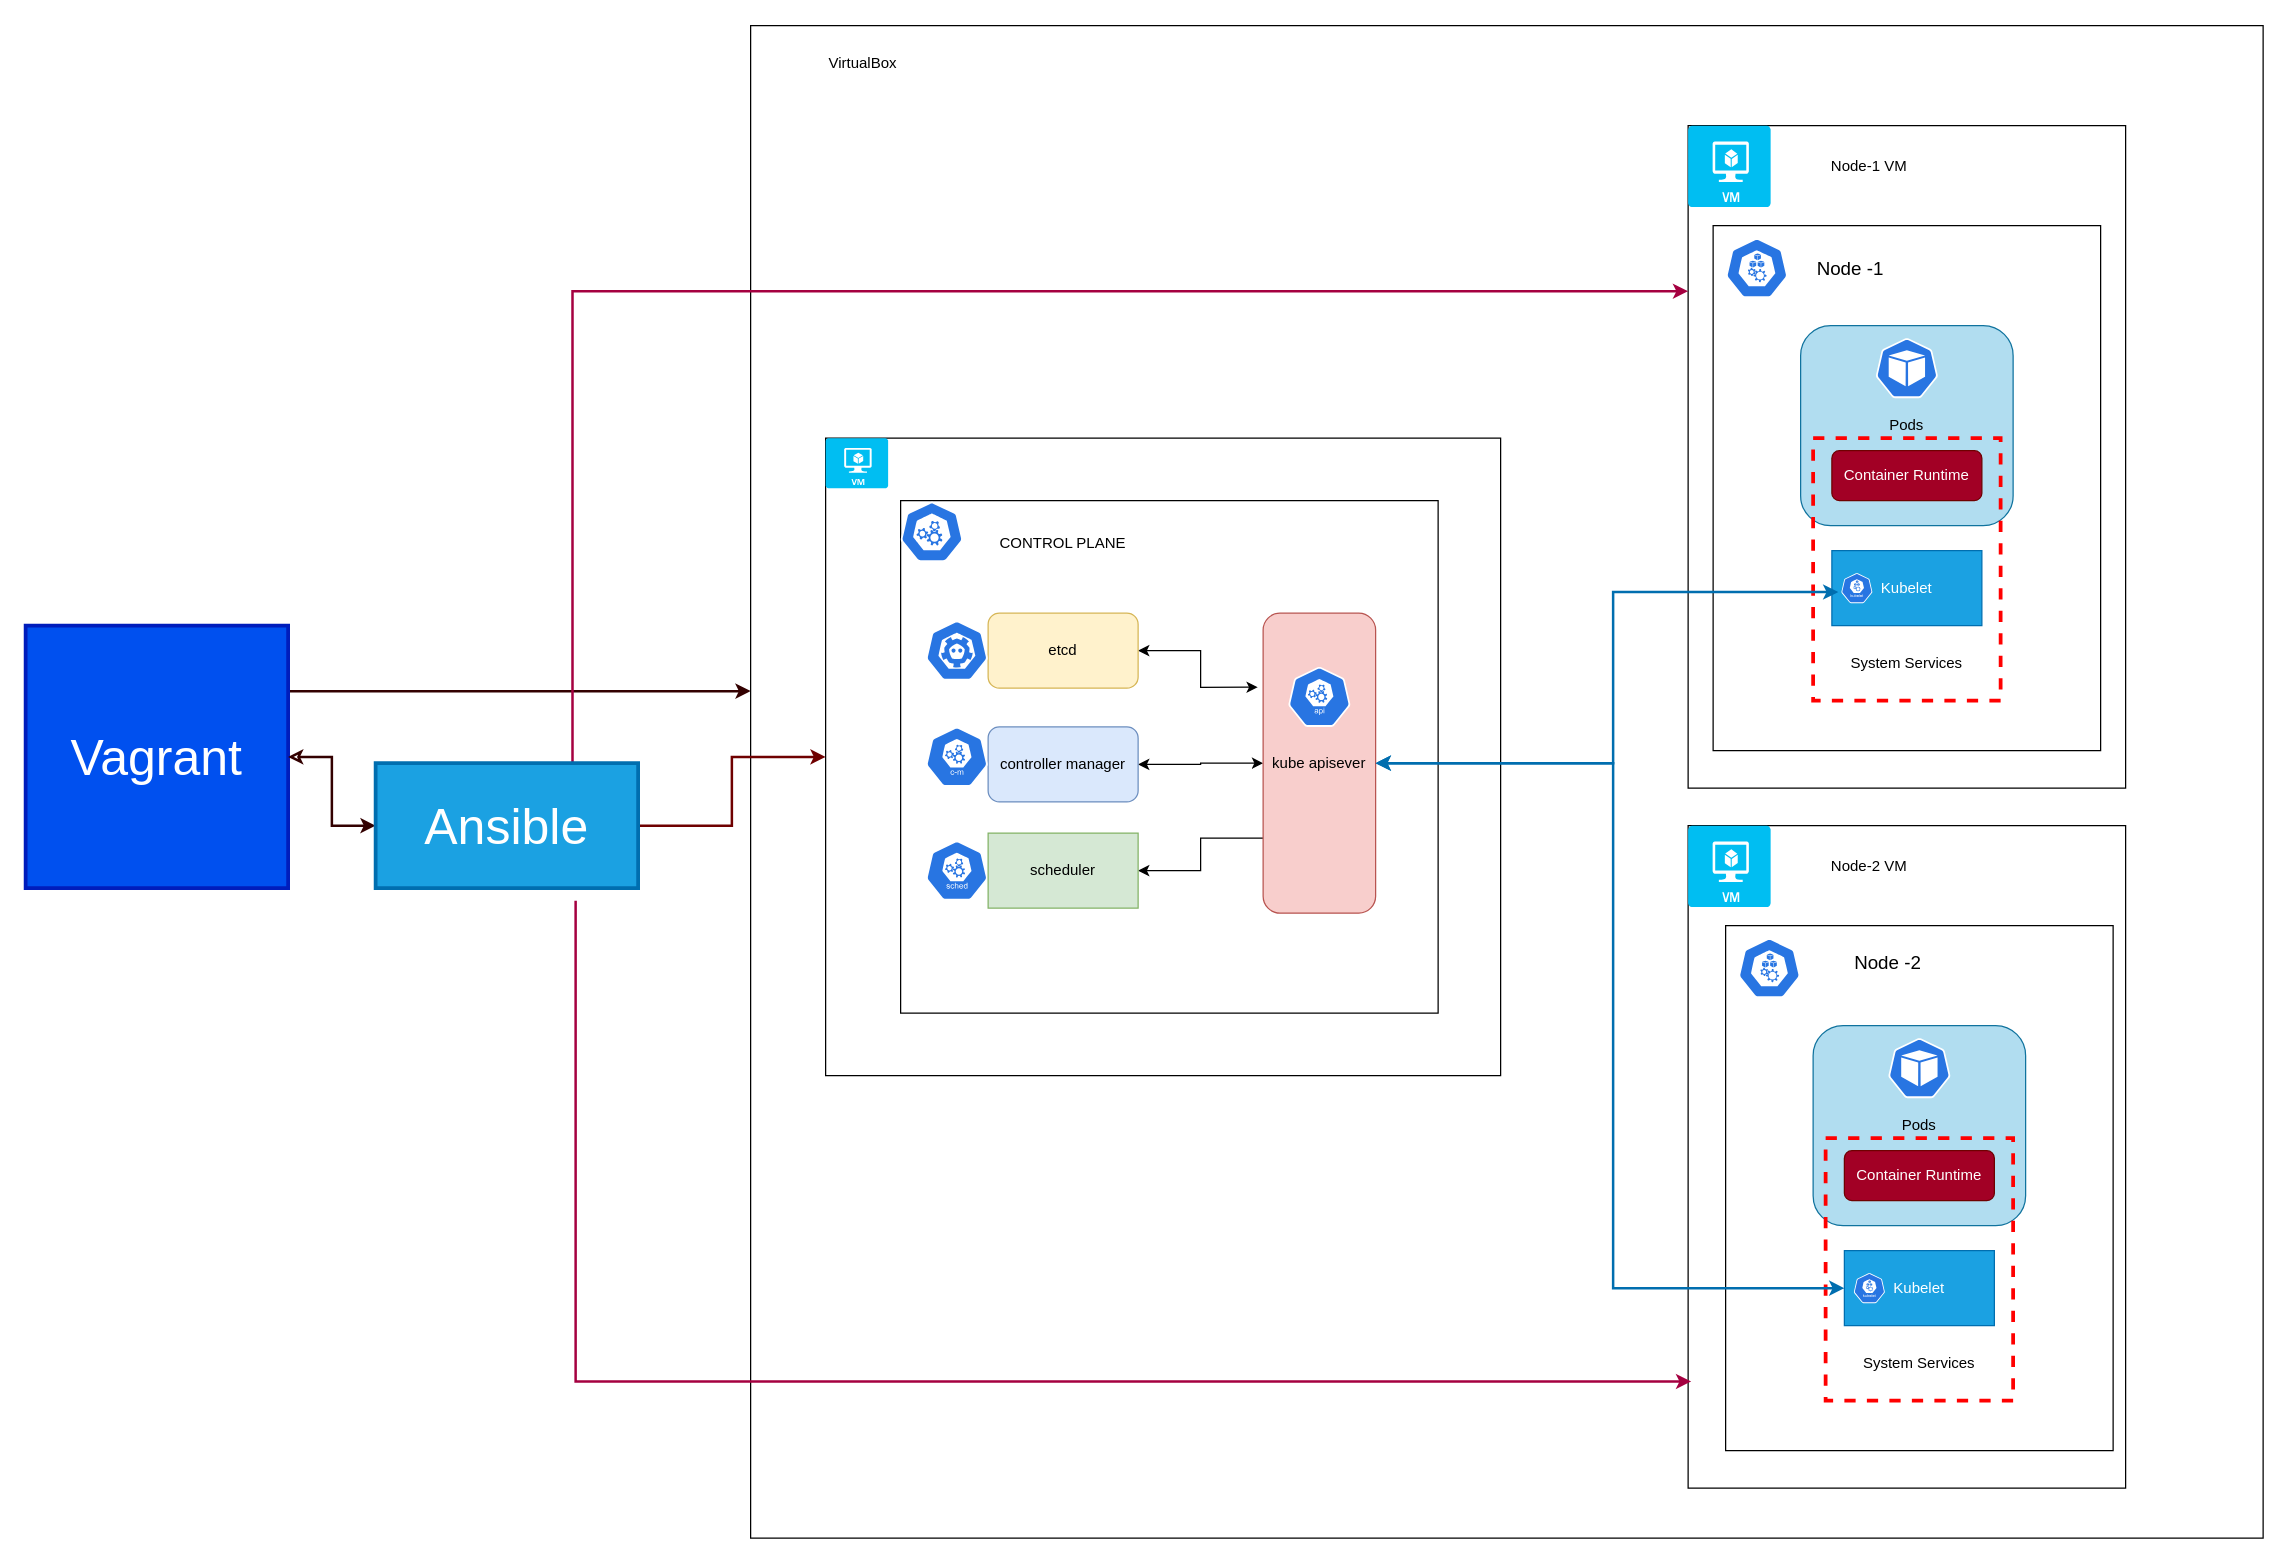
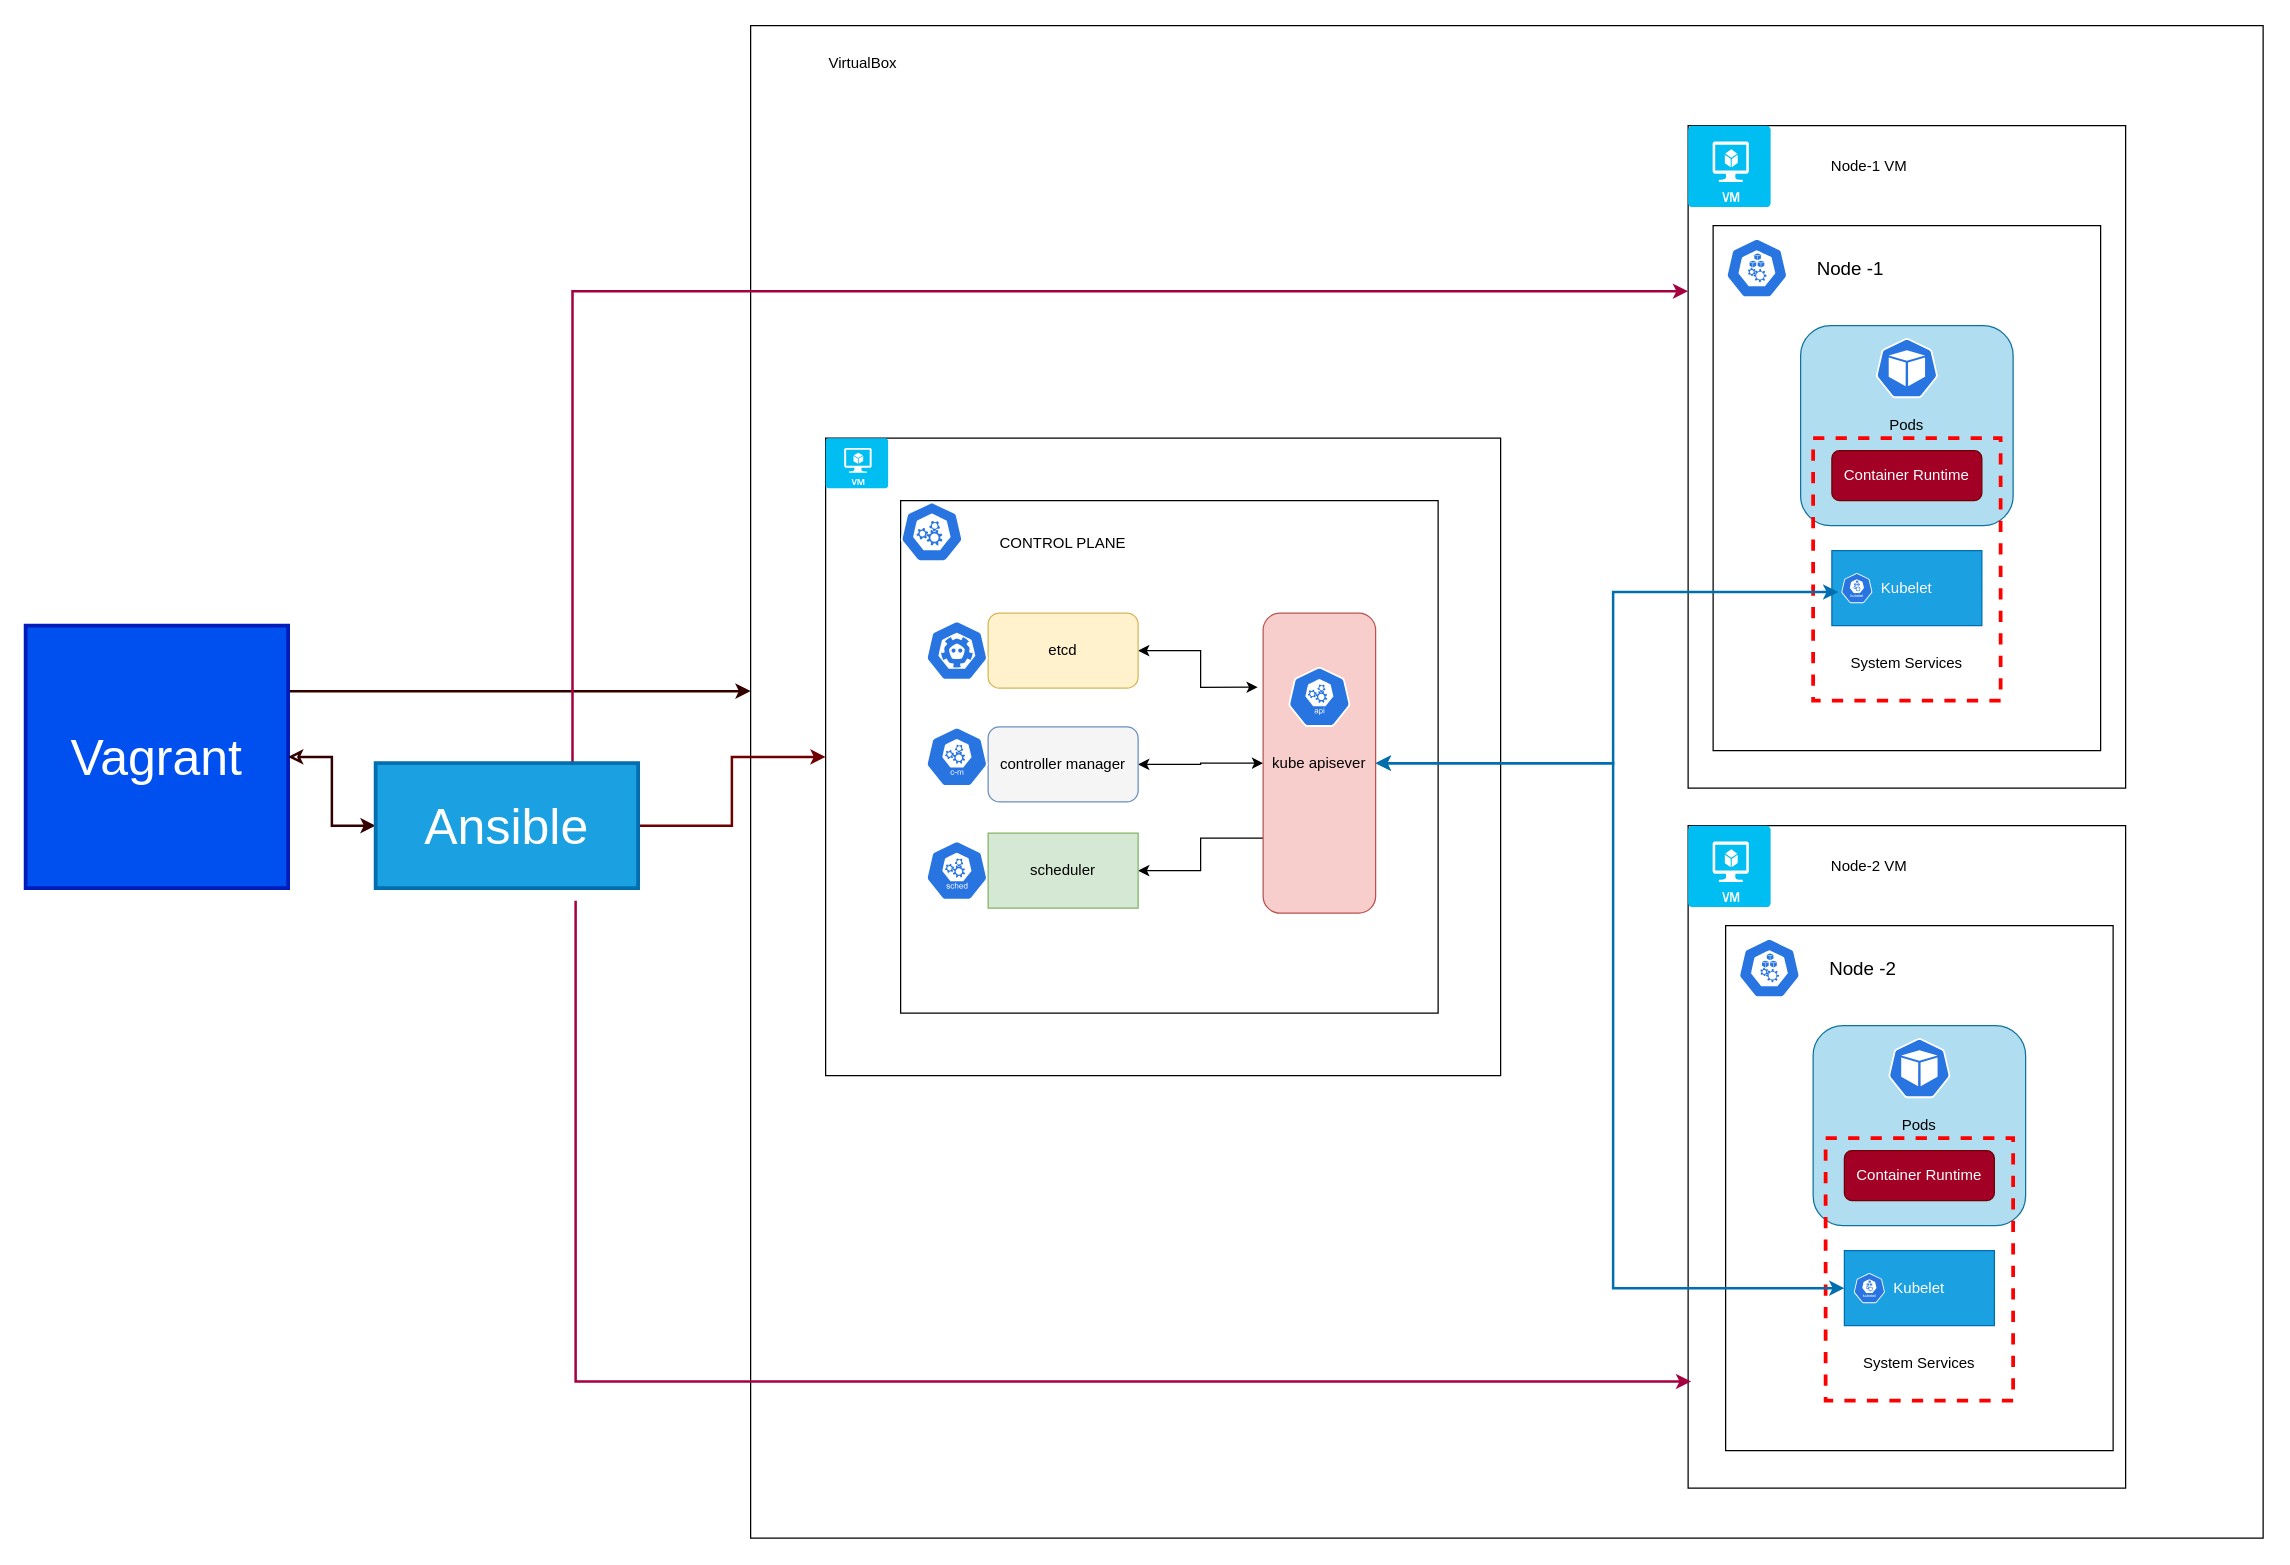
(1063, 764) -> (1063, 764)
(1888, 962) -> (1863, 968)
